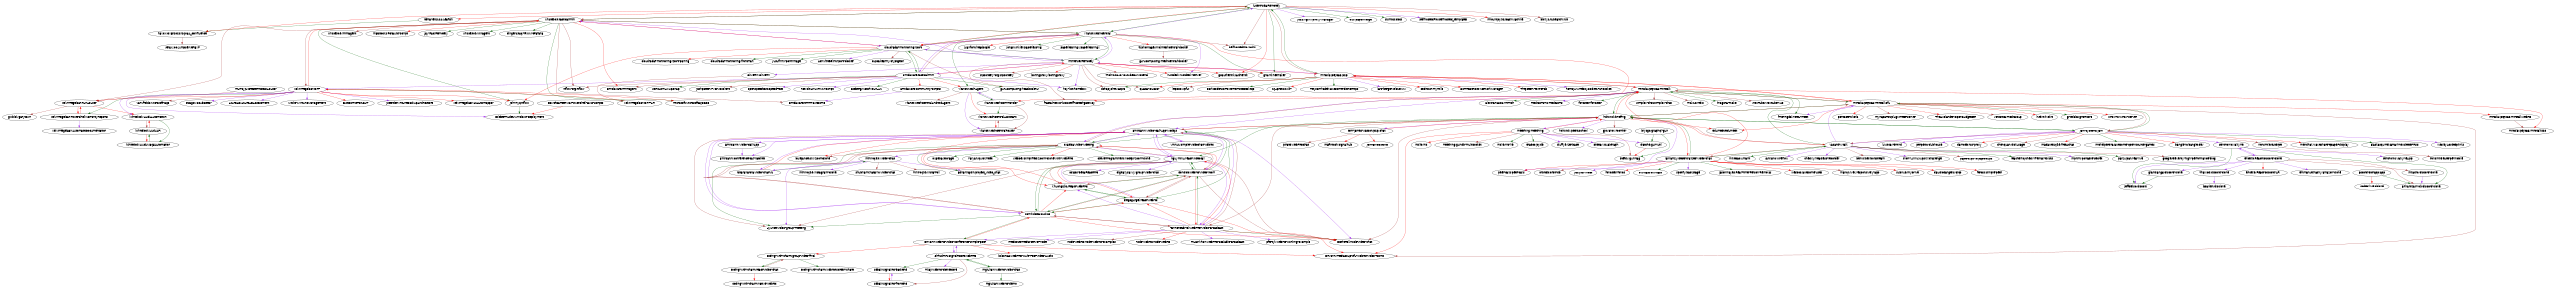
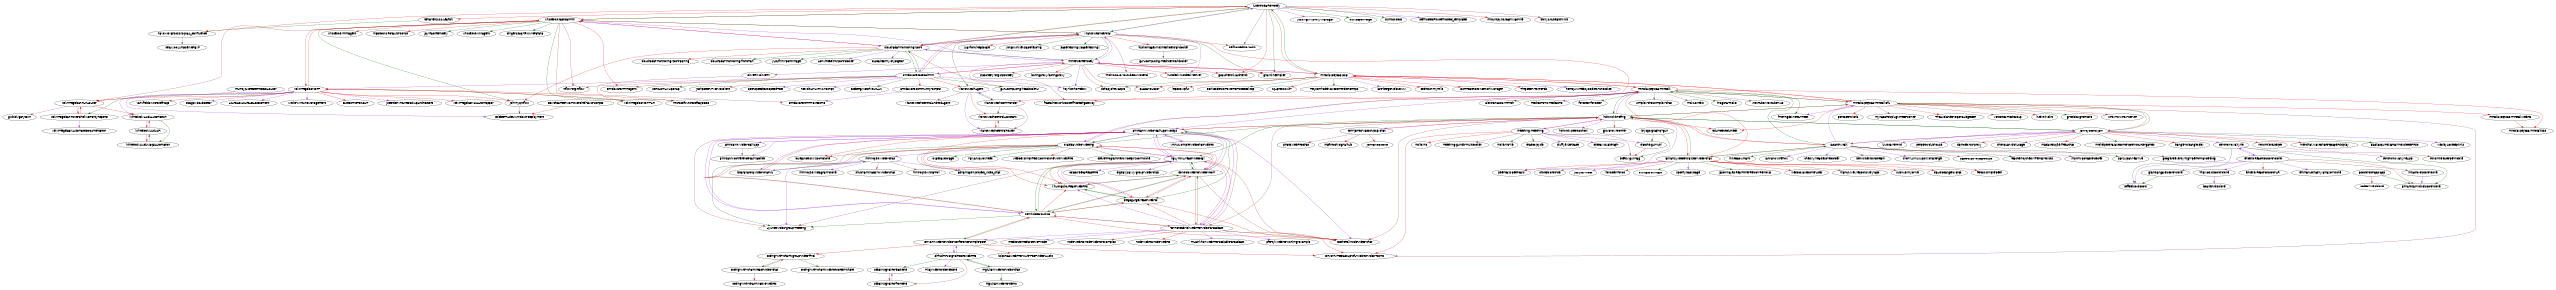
(1102, 68) -> (1119, 51)
(1623, 100) -> (1623, 100)
